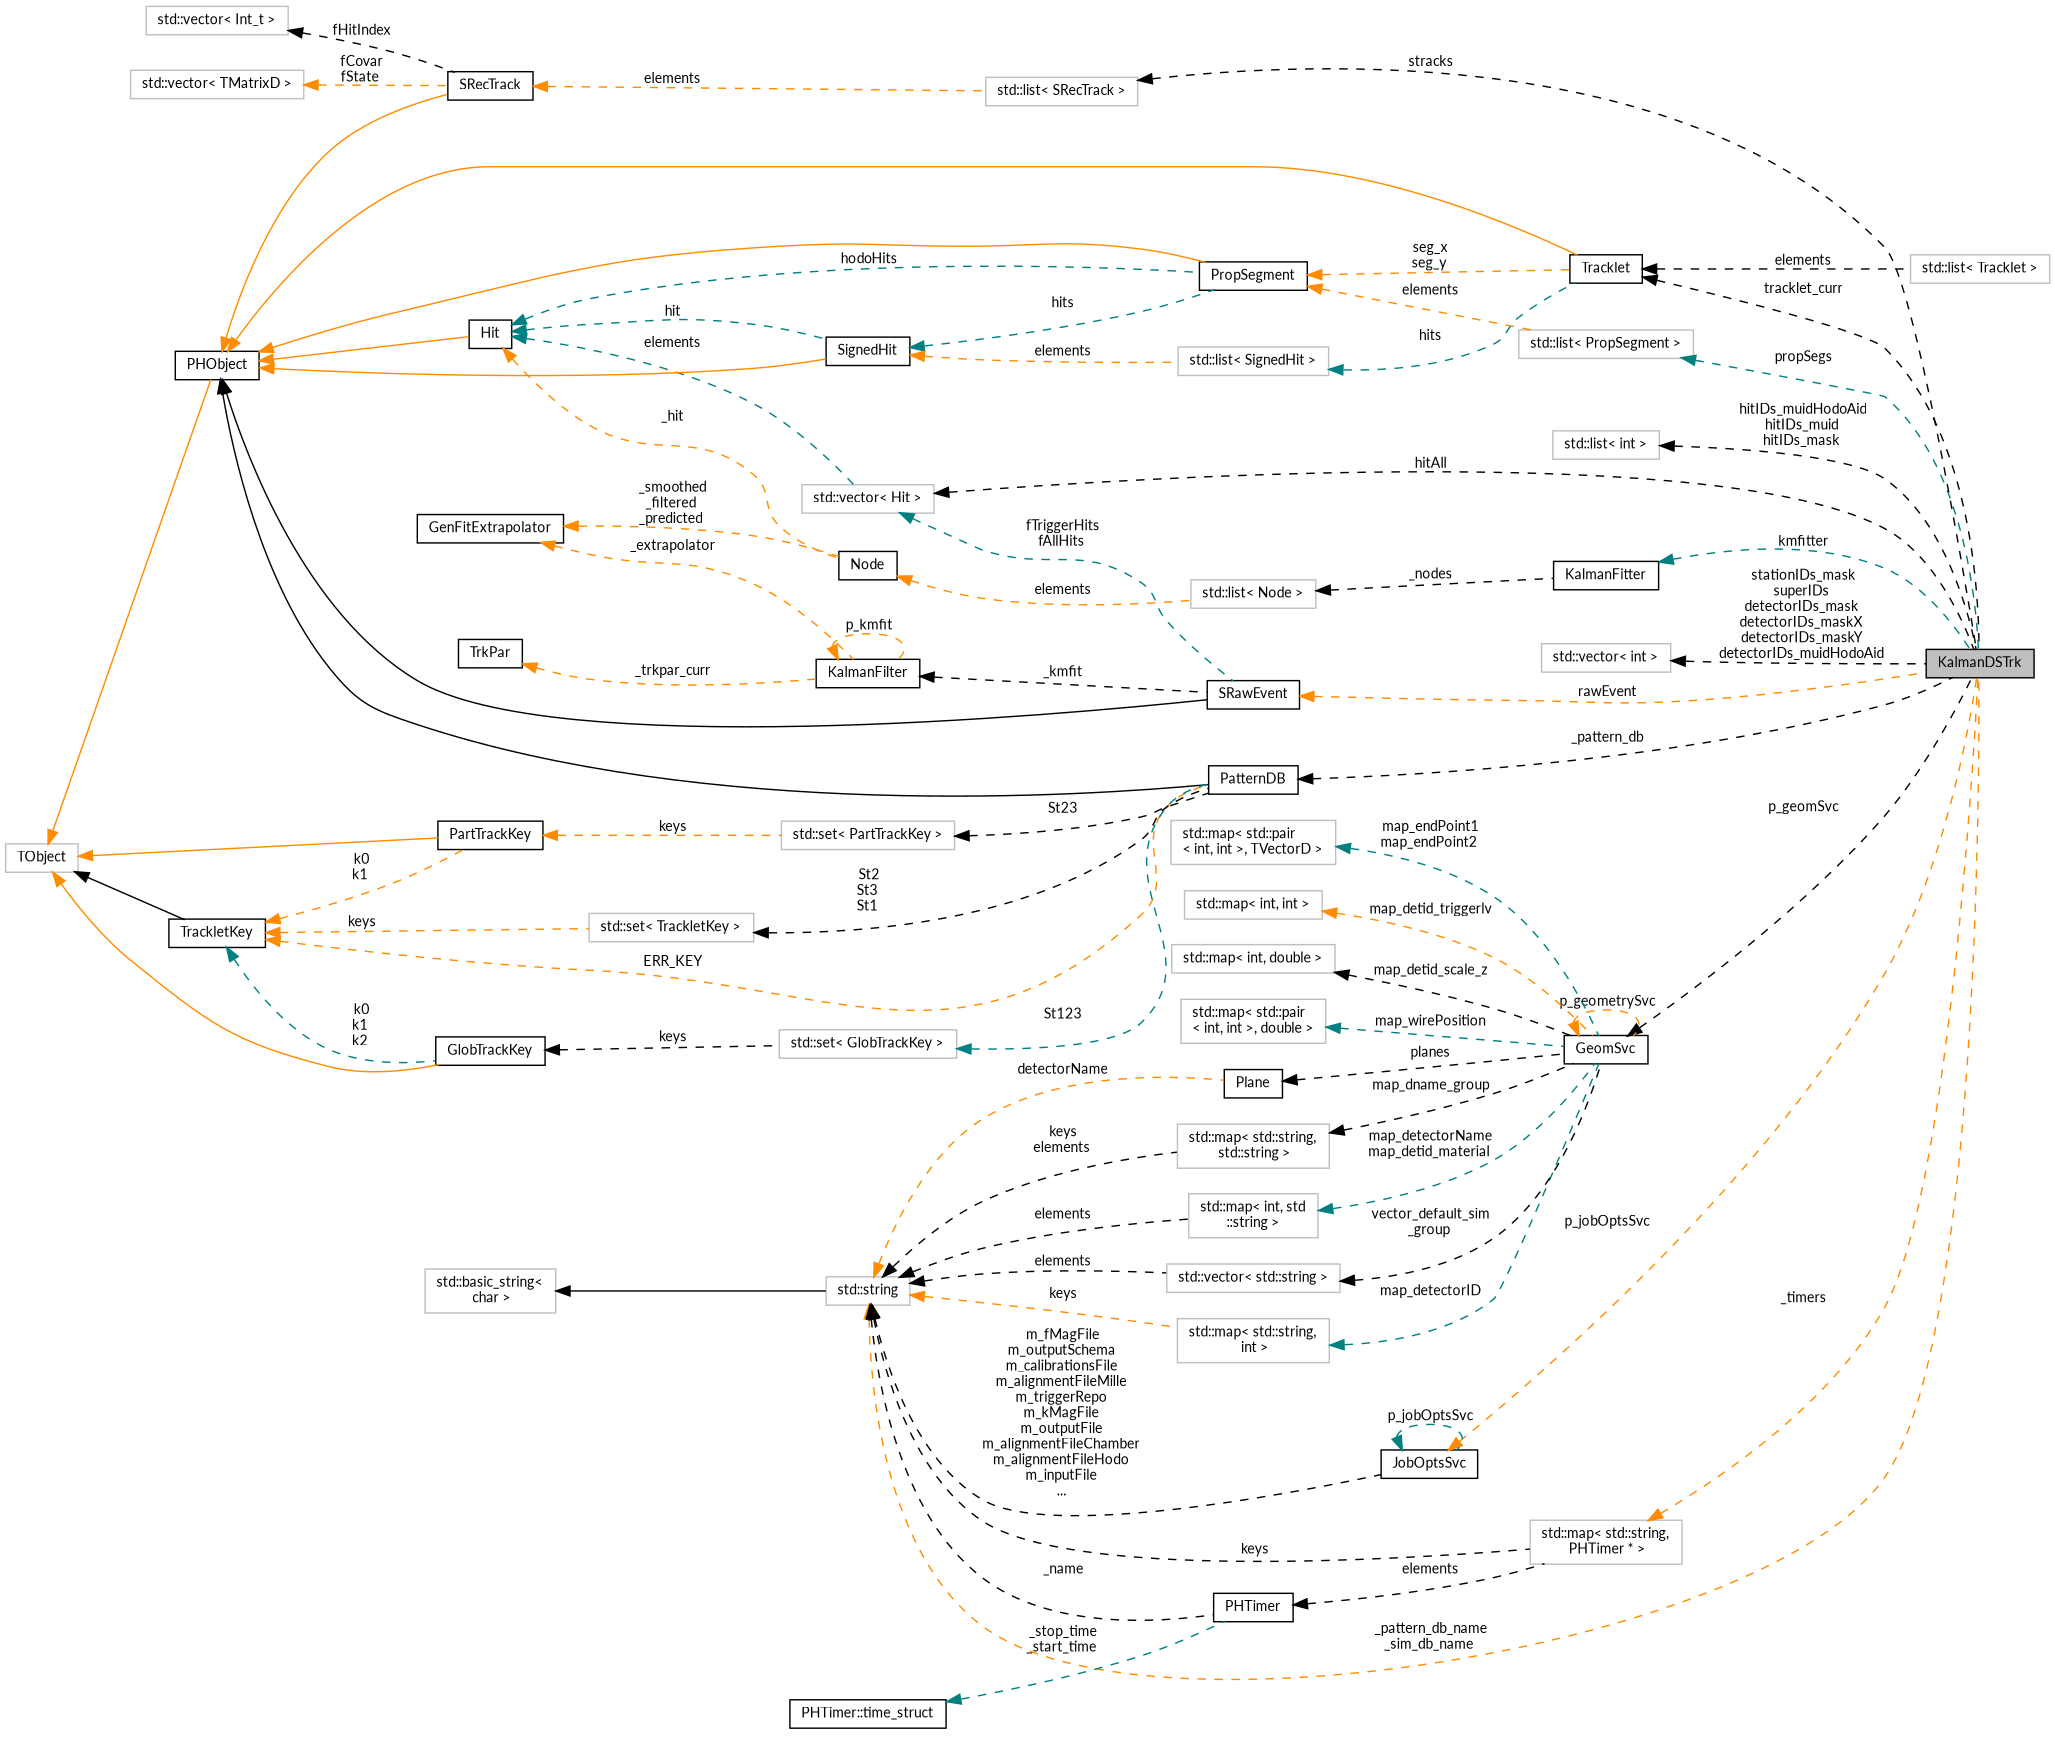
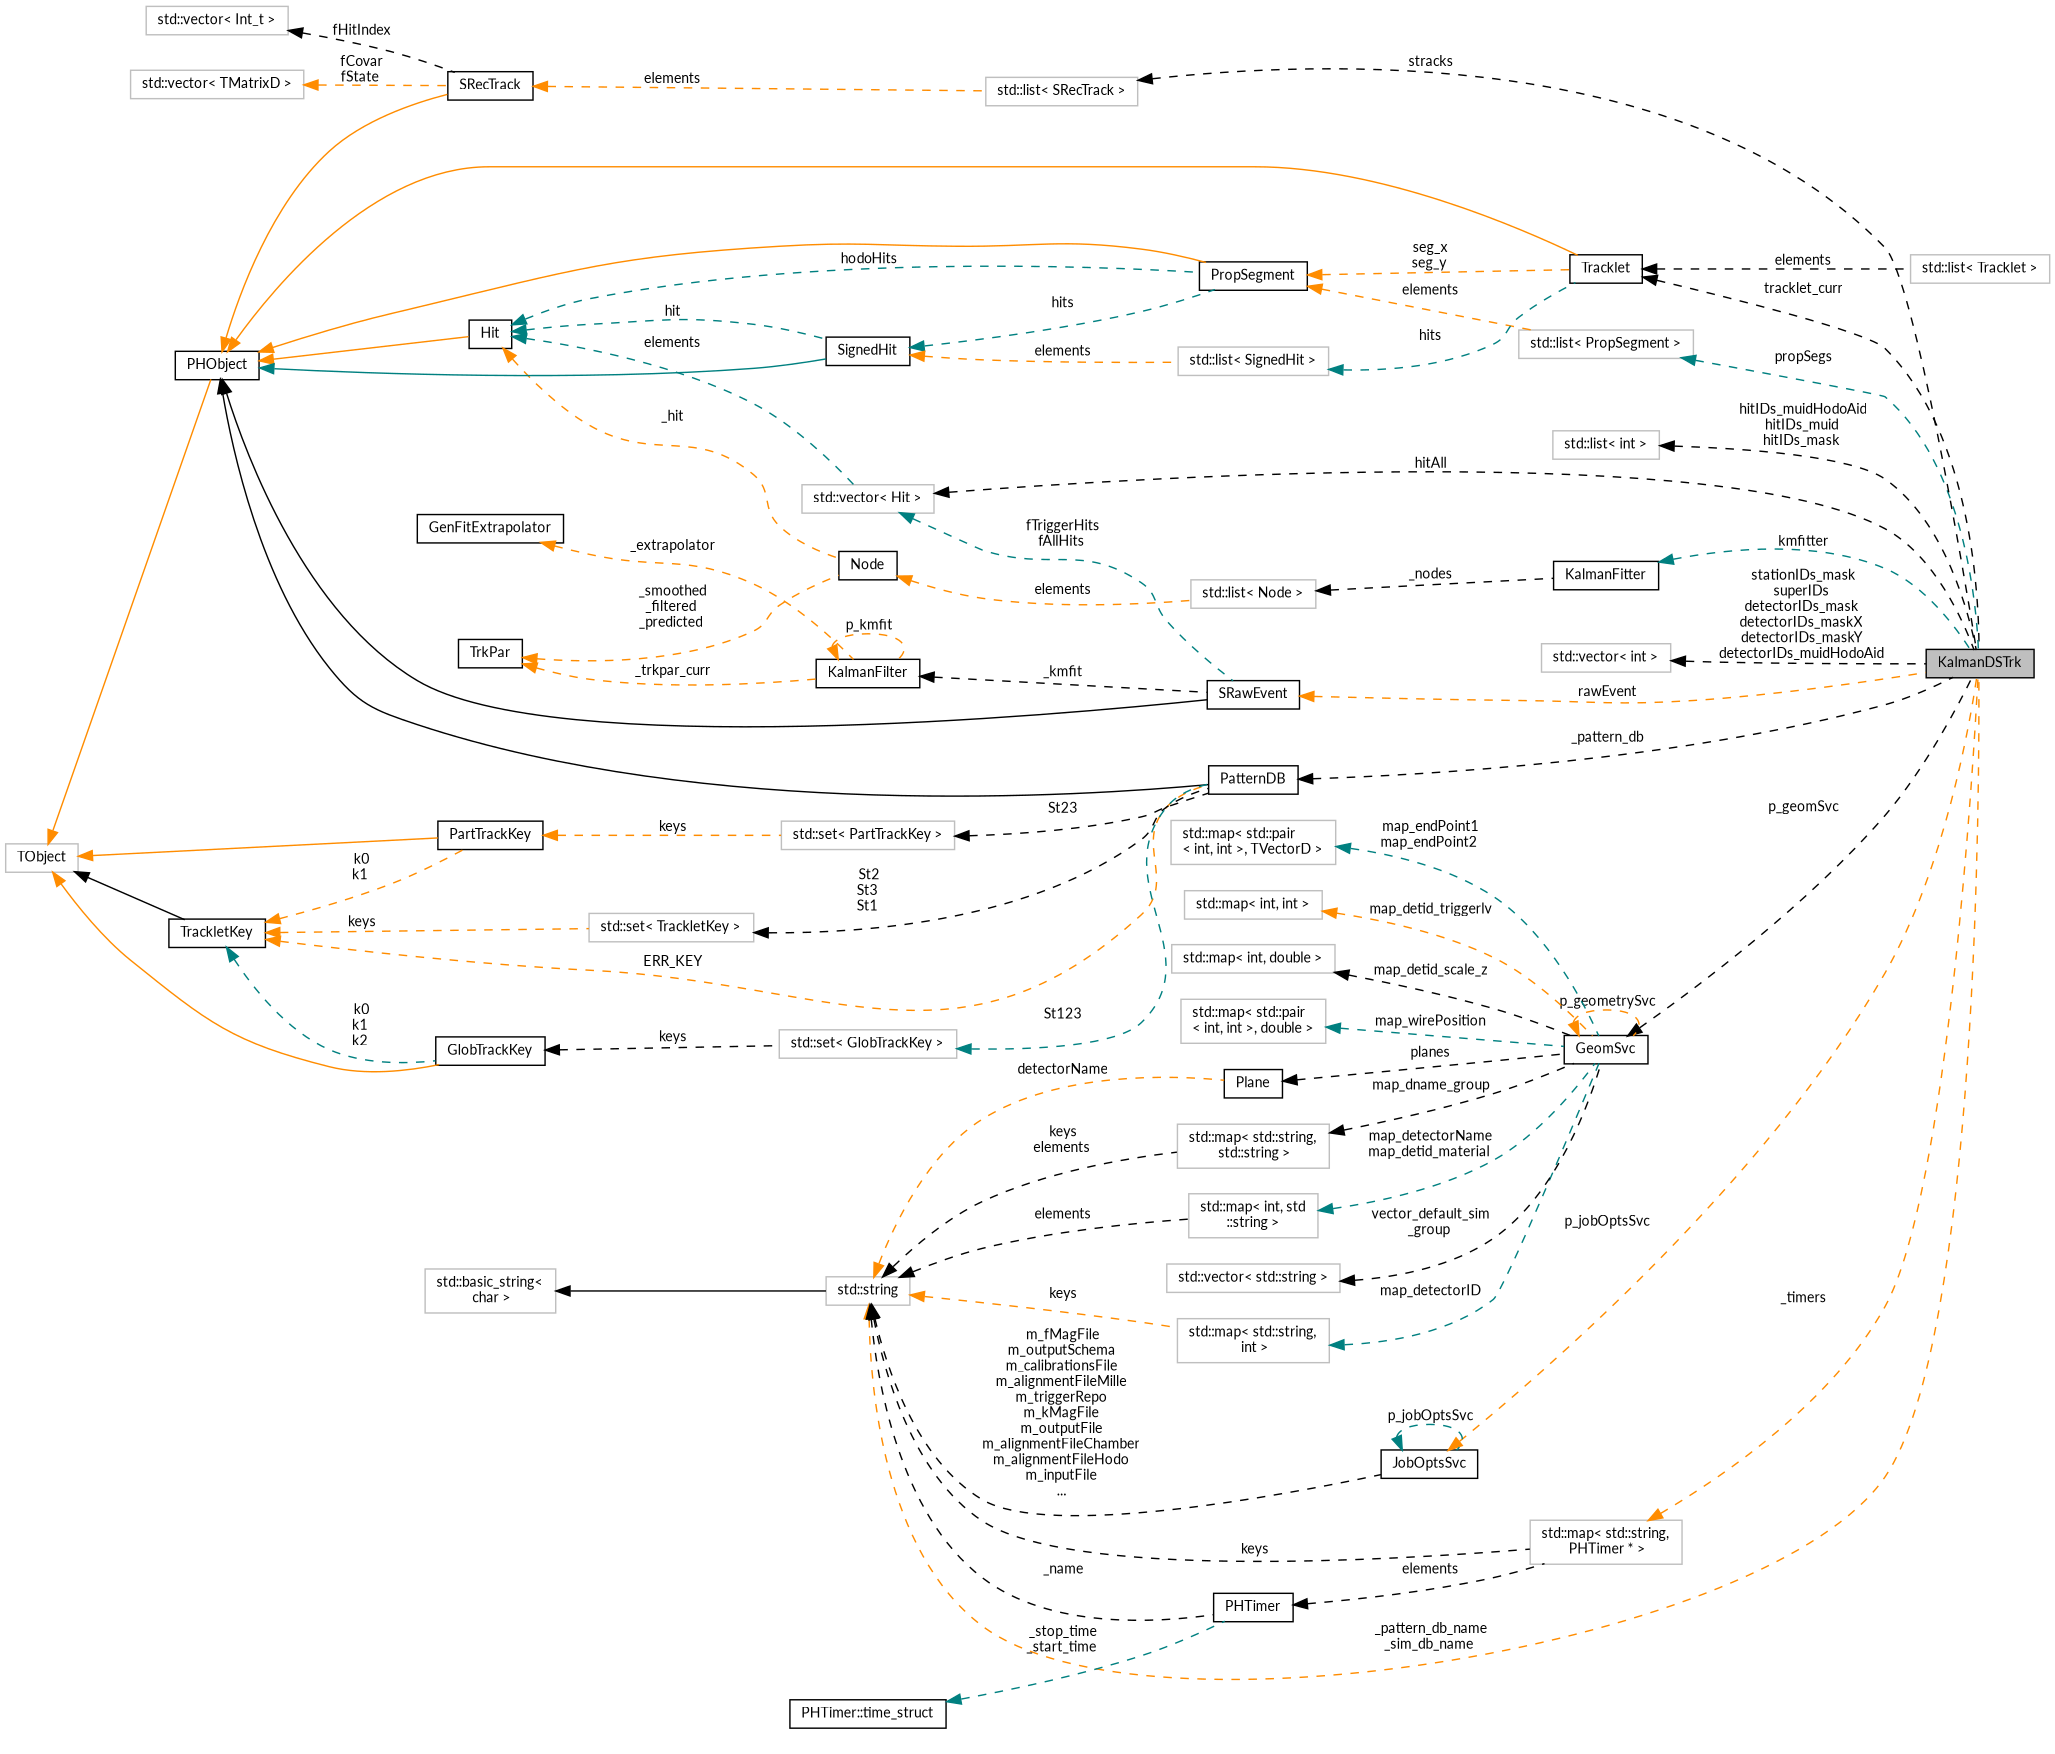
(550, 375) -> (550, 375)
(710, 531) -> (698, 650)
(1045, 1271) -> none
